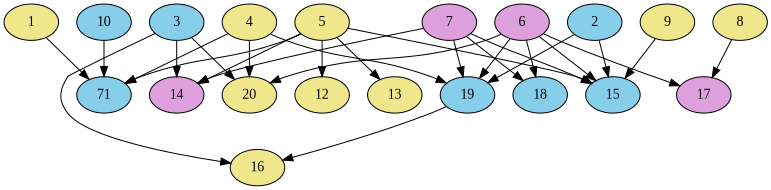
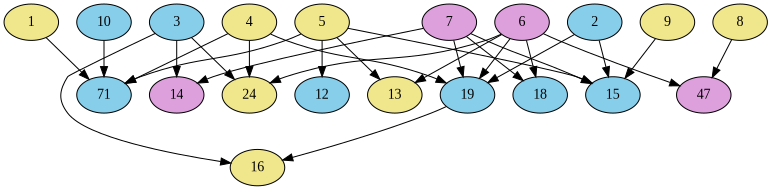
(563, 55) -> (451, 63)
(242, 62) -> none
(249, 95) -> (249, 95)
(322, 95) -> (322, 95)
(704, 95) -> (704, 95)
